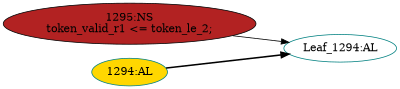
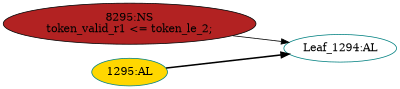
(130, 24) -> (130, 24)
(130, 72) -> (130, 72)
